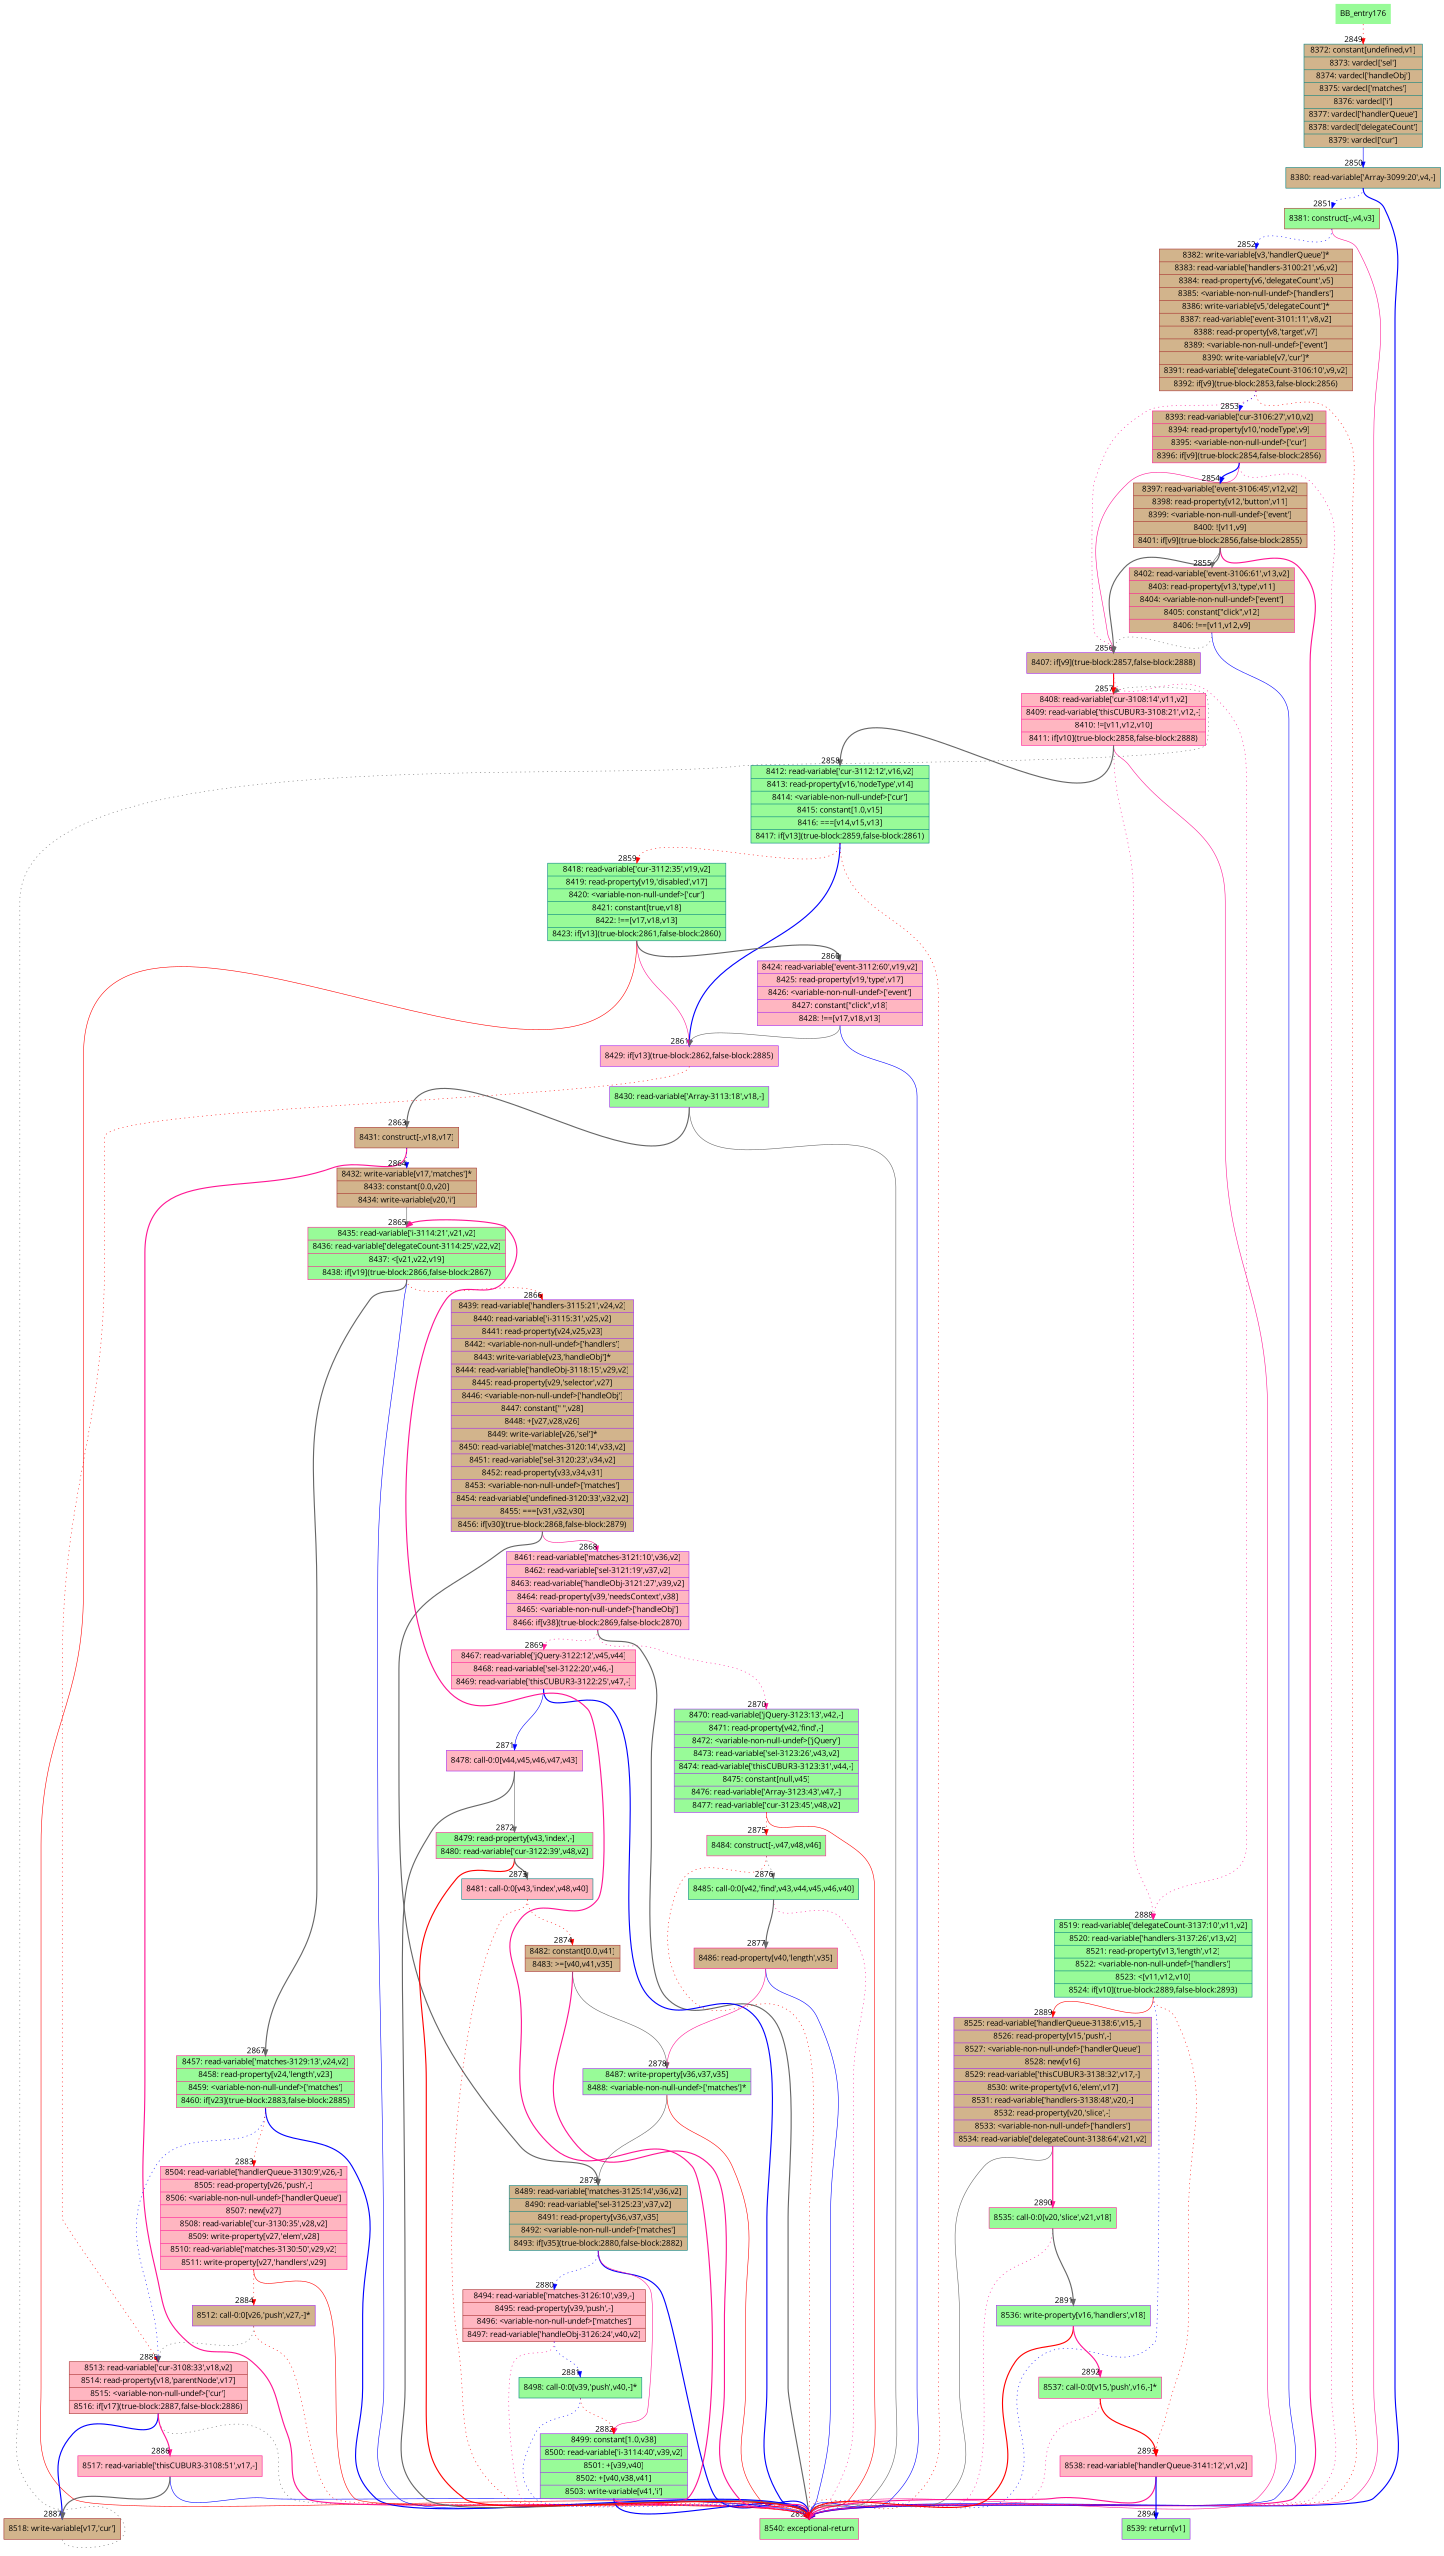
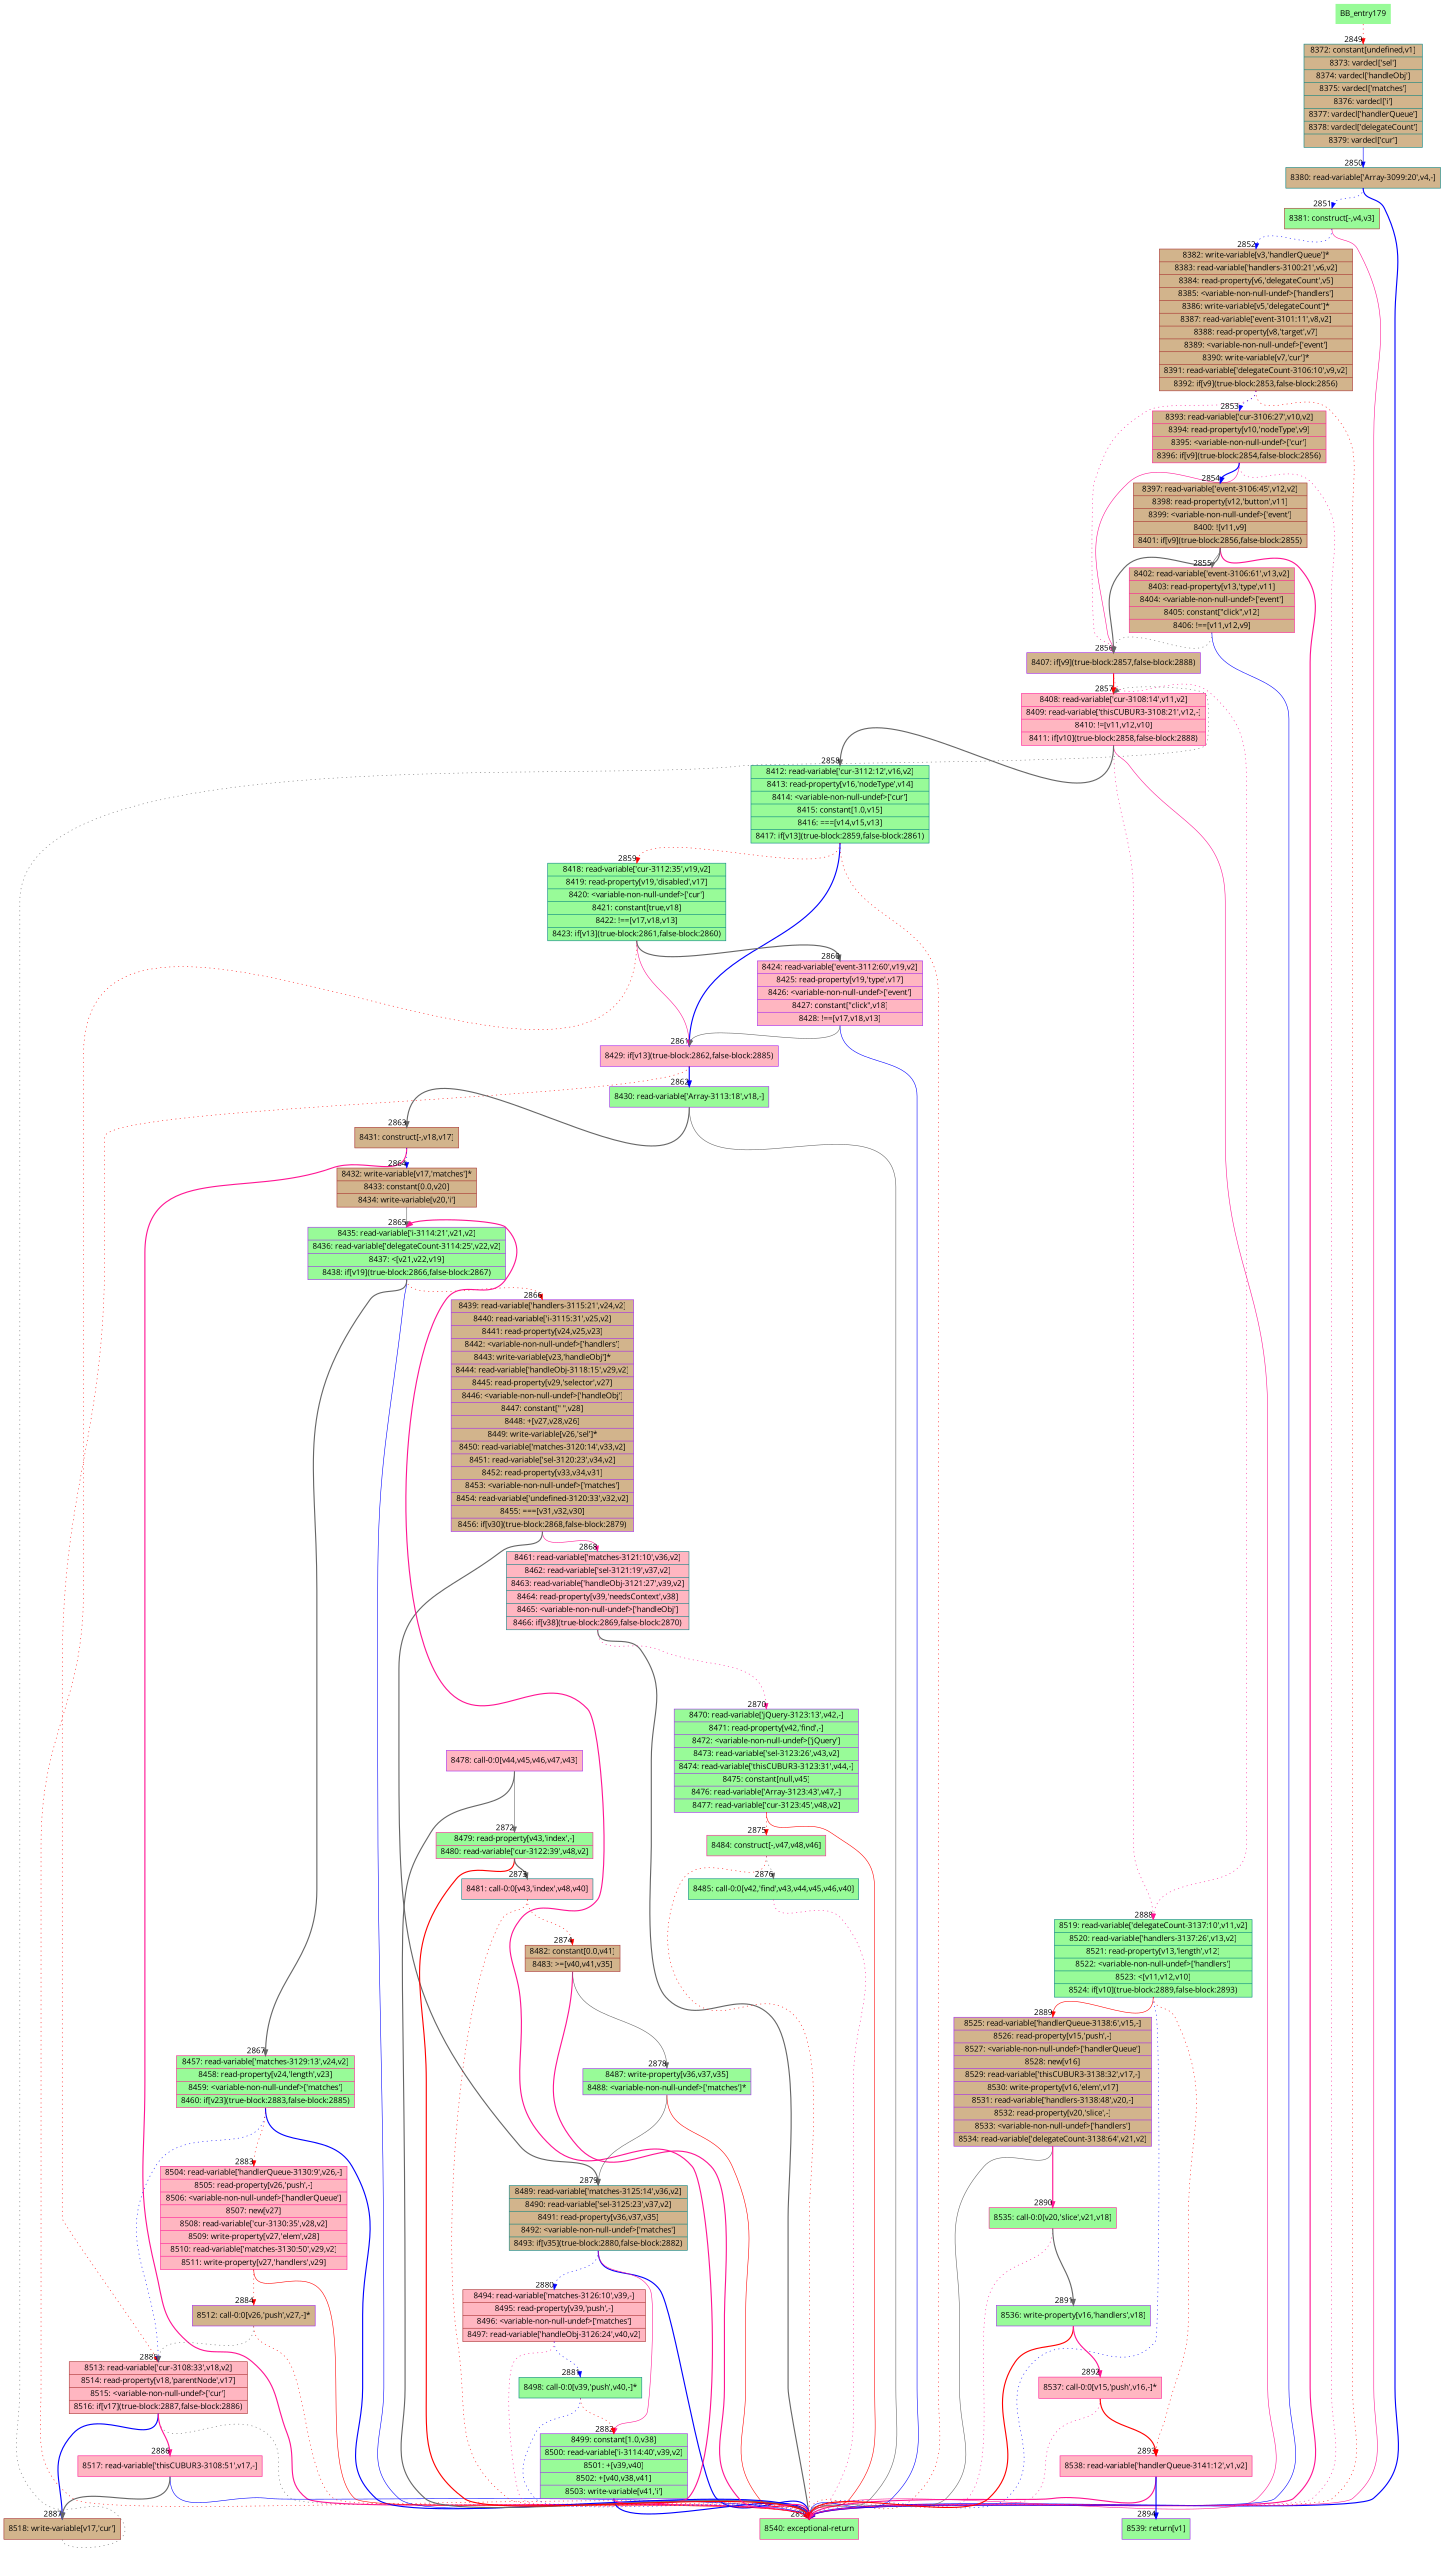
(1363, 14) -> (1363, 14)
none -> (689, 1074)
(407, 1253) -> (407, 1253)
(598, 1591) -> (598, 1591)
(544, 1669) -> none
(42, 1817) -> (42, 1817)
(766, 1958) -> none
(1100, 2388) -> (1100, 2388)
